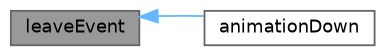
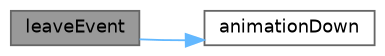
(181, 16) -> (163, 40)
